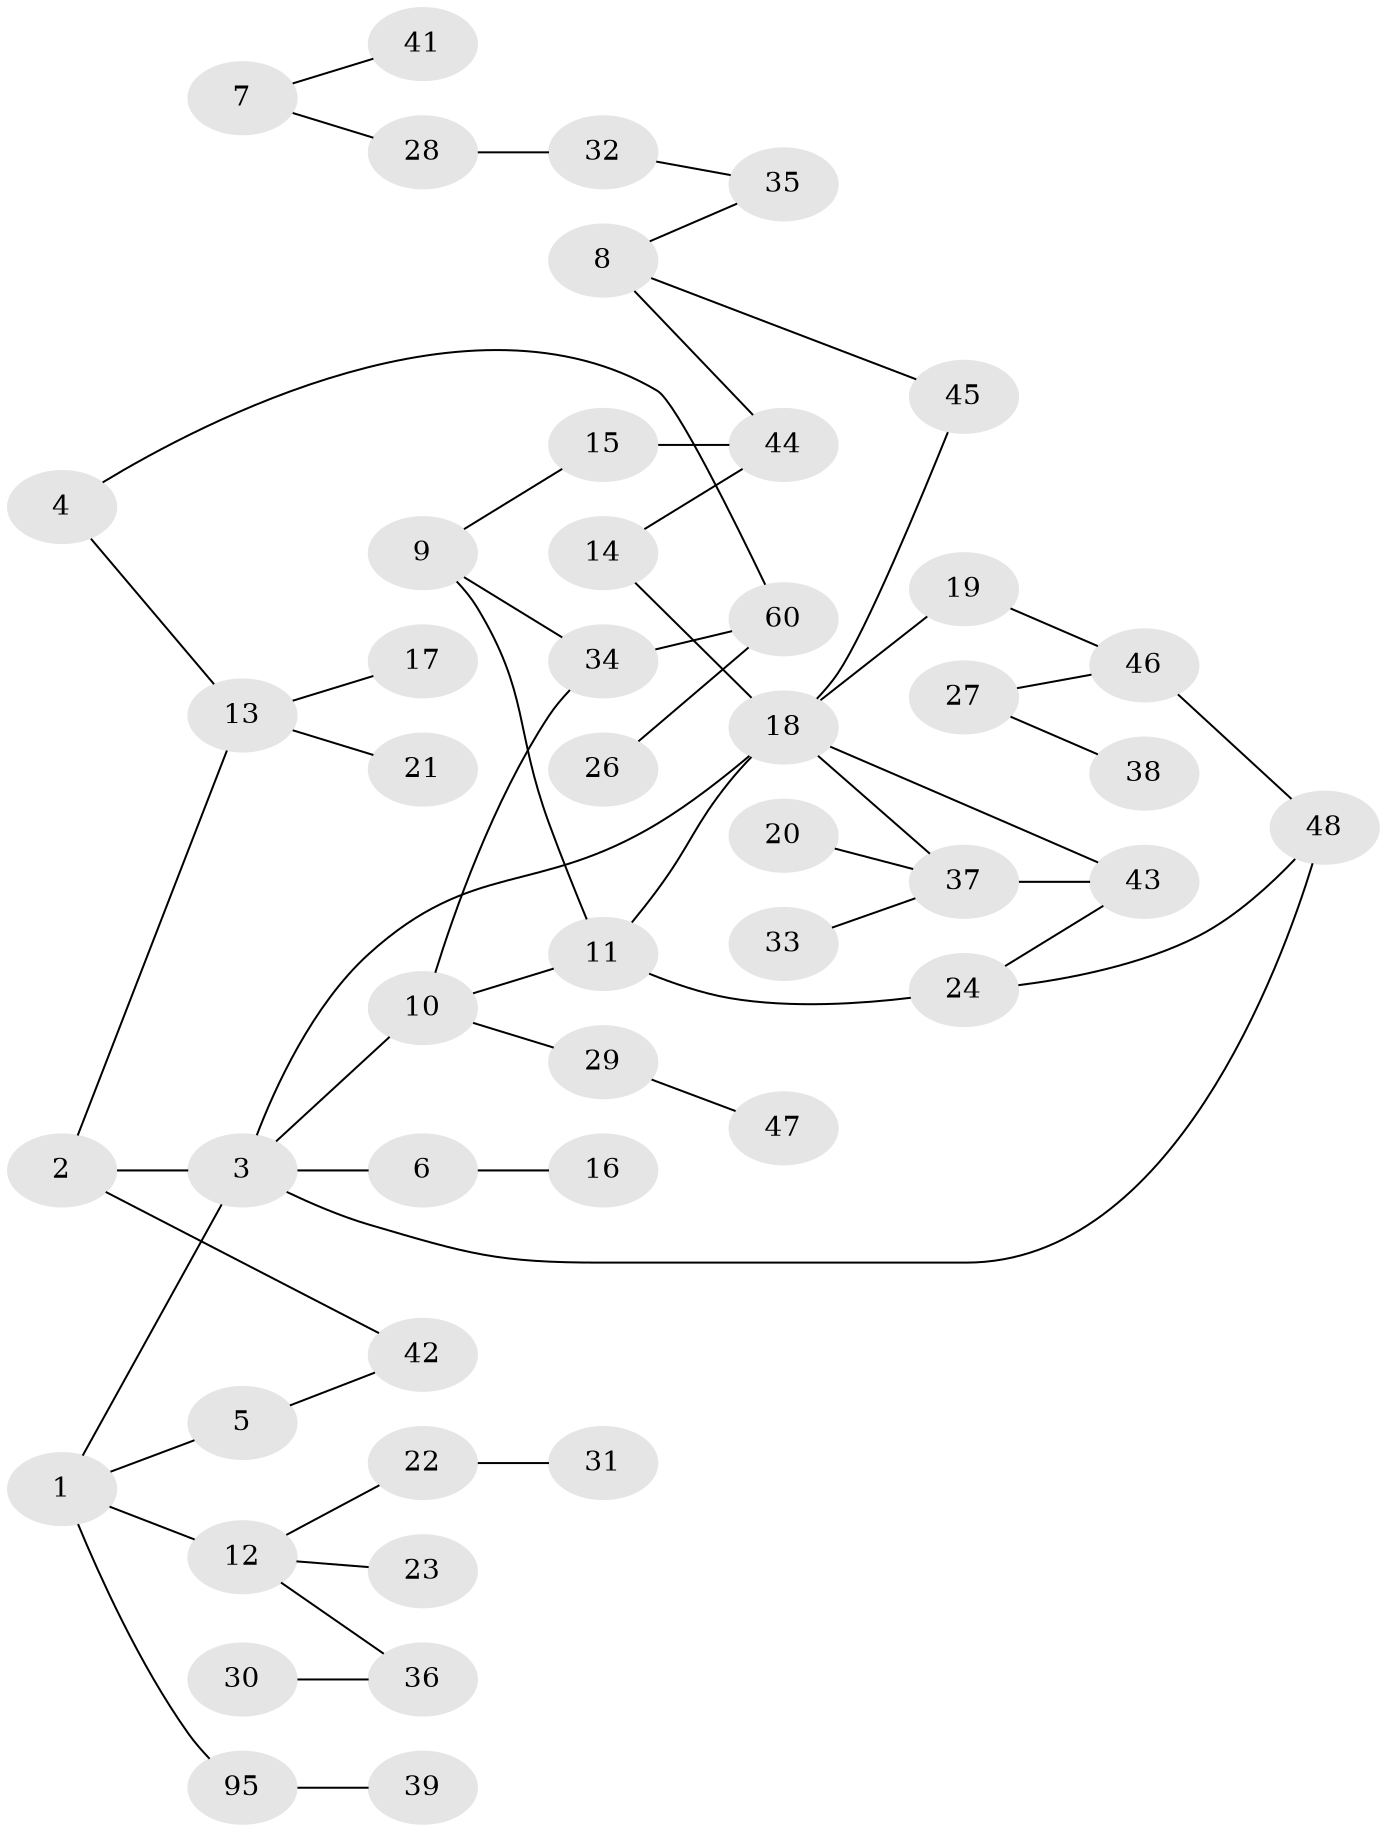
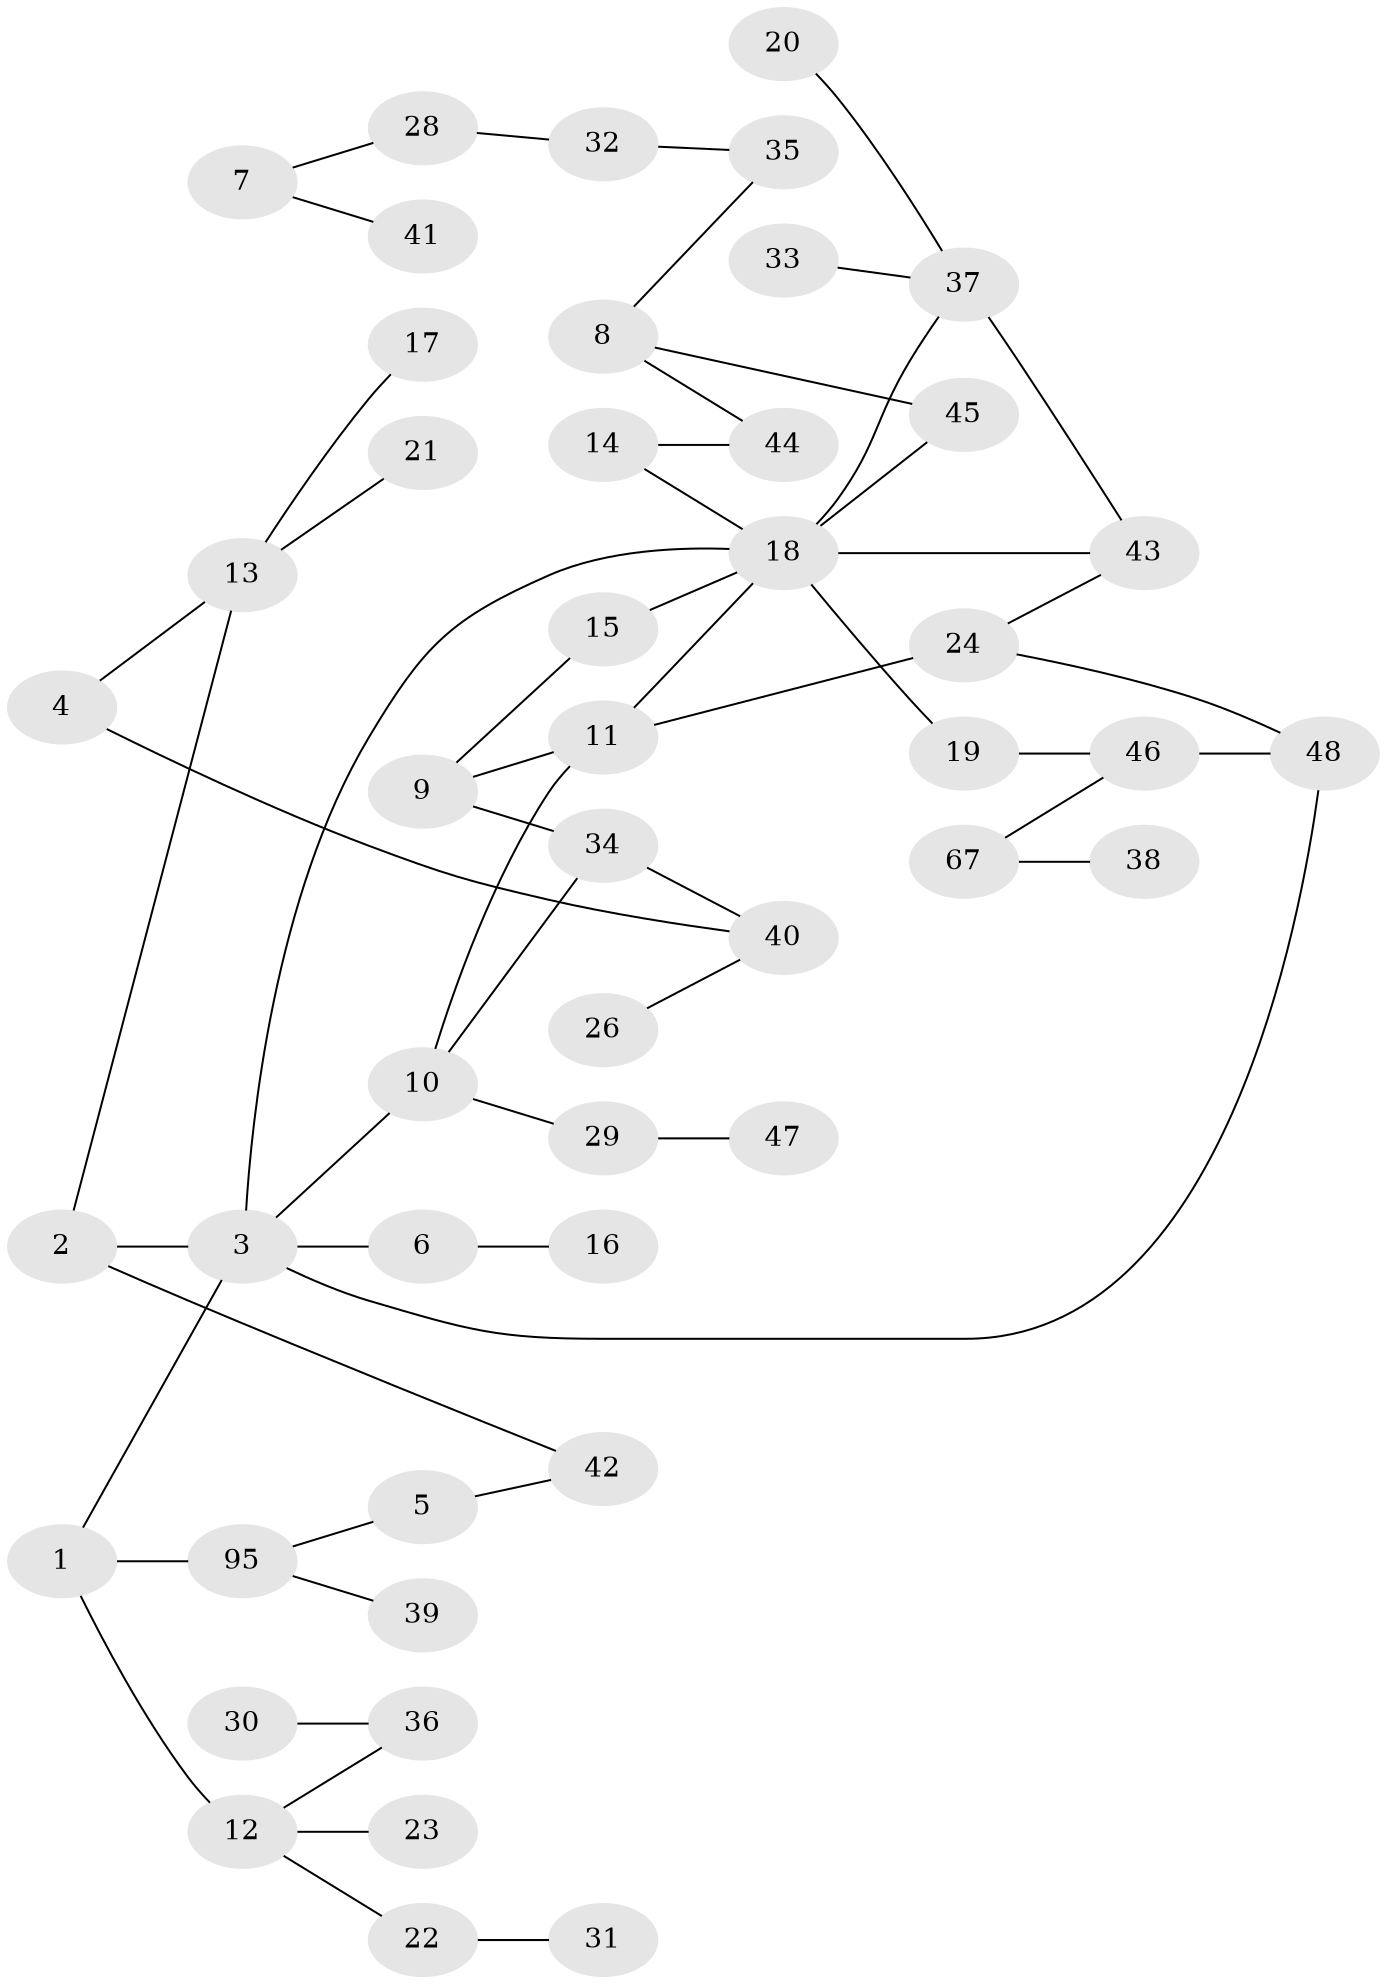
(680, 445) -> (693, 591)
(784, 619) -> (784, 938)
(964, 697) -> (964, 862)
(152, 1456) -> (333, 1534)
